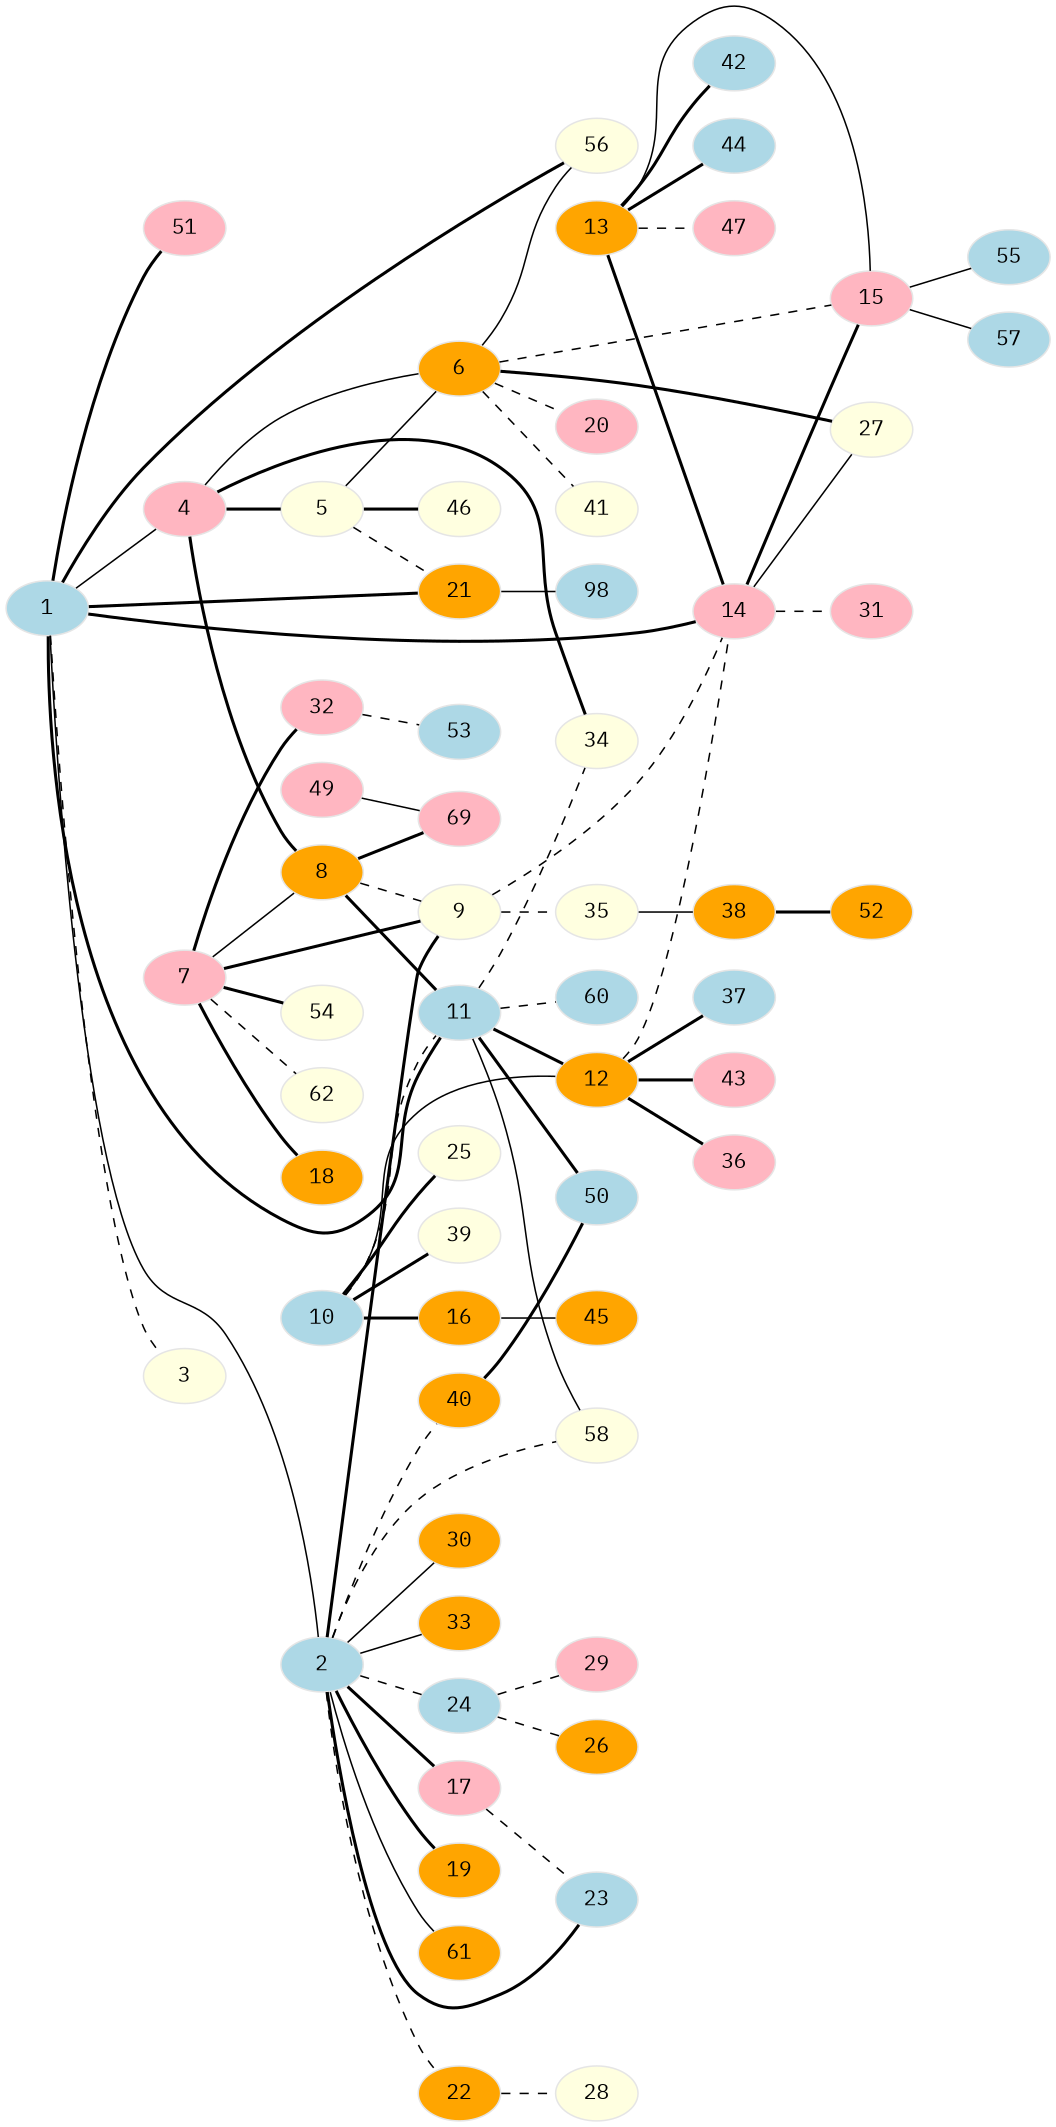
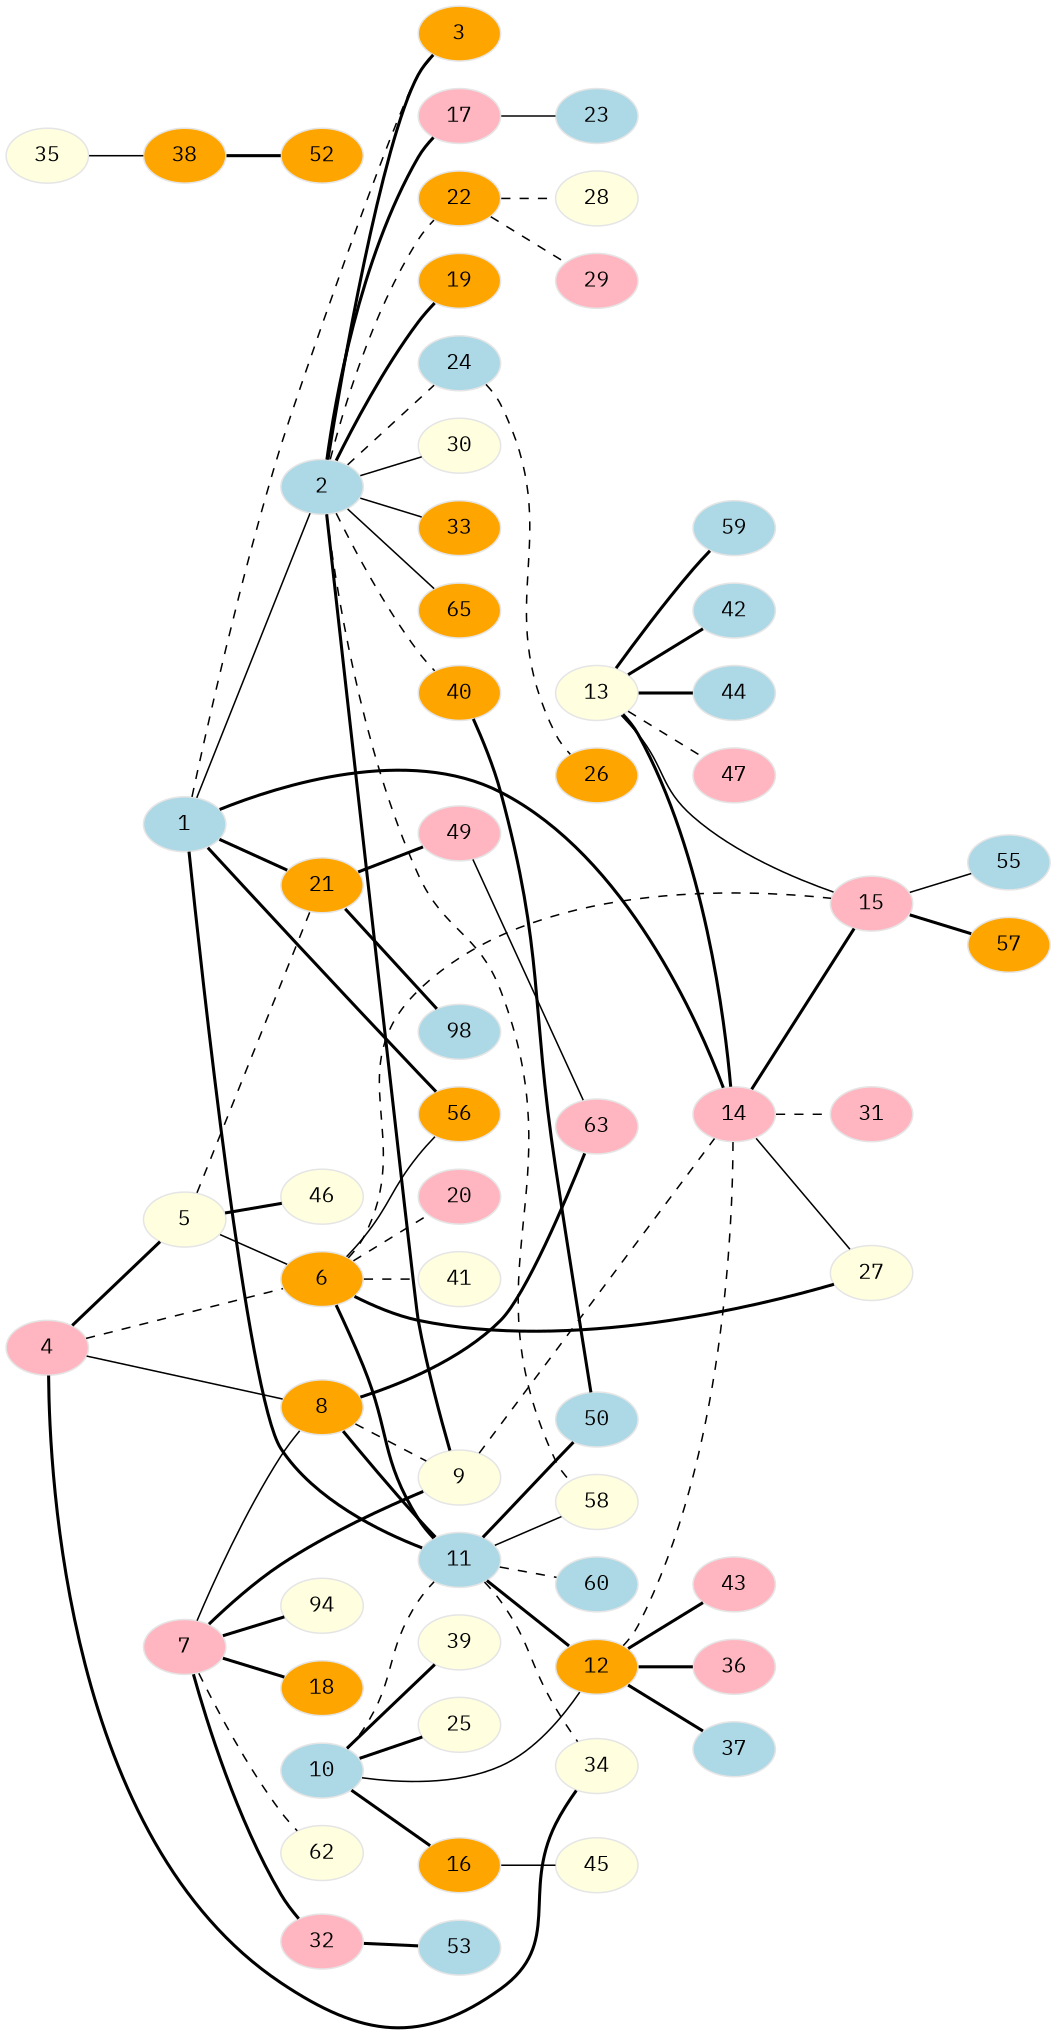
(597, 146) -> (459, 1114)
(185, 228) -> none
(597, 228) -> (597, 693)
(941, 319) -> (941, 924)
(1009, 340) -> (1009, 945)
(300, 408) -> (184, 1314)
none -> (734, 528)
(116, 559) -> none
(528, 591) -> (391, 959)
(226, 700) -> (185, 1378)
(391, 720) -> (391, 1945)
(459, 819) -> (597, 1126)
none -> (391, 859)
(532, 912) -> none
(322, 1013) -> (322, 1606)
(597, 1318) -> (597, 1865)
(185, 1376) -> (459, 34)
none -> (382, 1424)
(459, 1541) -> (459, 446)
(528, 1685) -> (528, 240)
(528, 1844) -> (528, 116)
(459, 1953) -> (459, 611)
(396, 1965) -> (369, 242)
